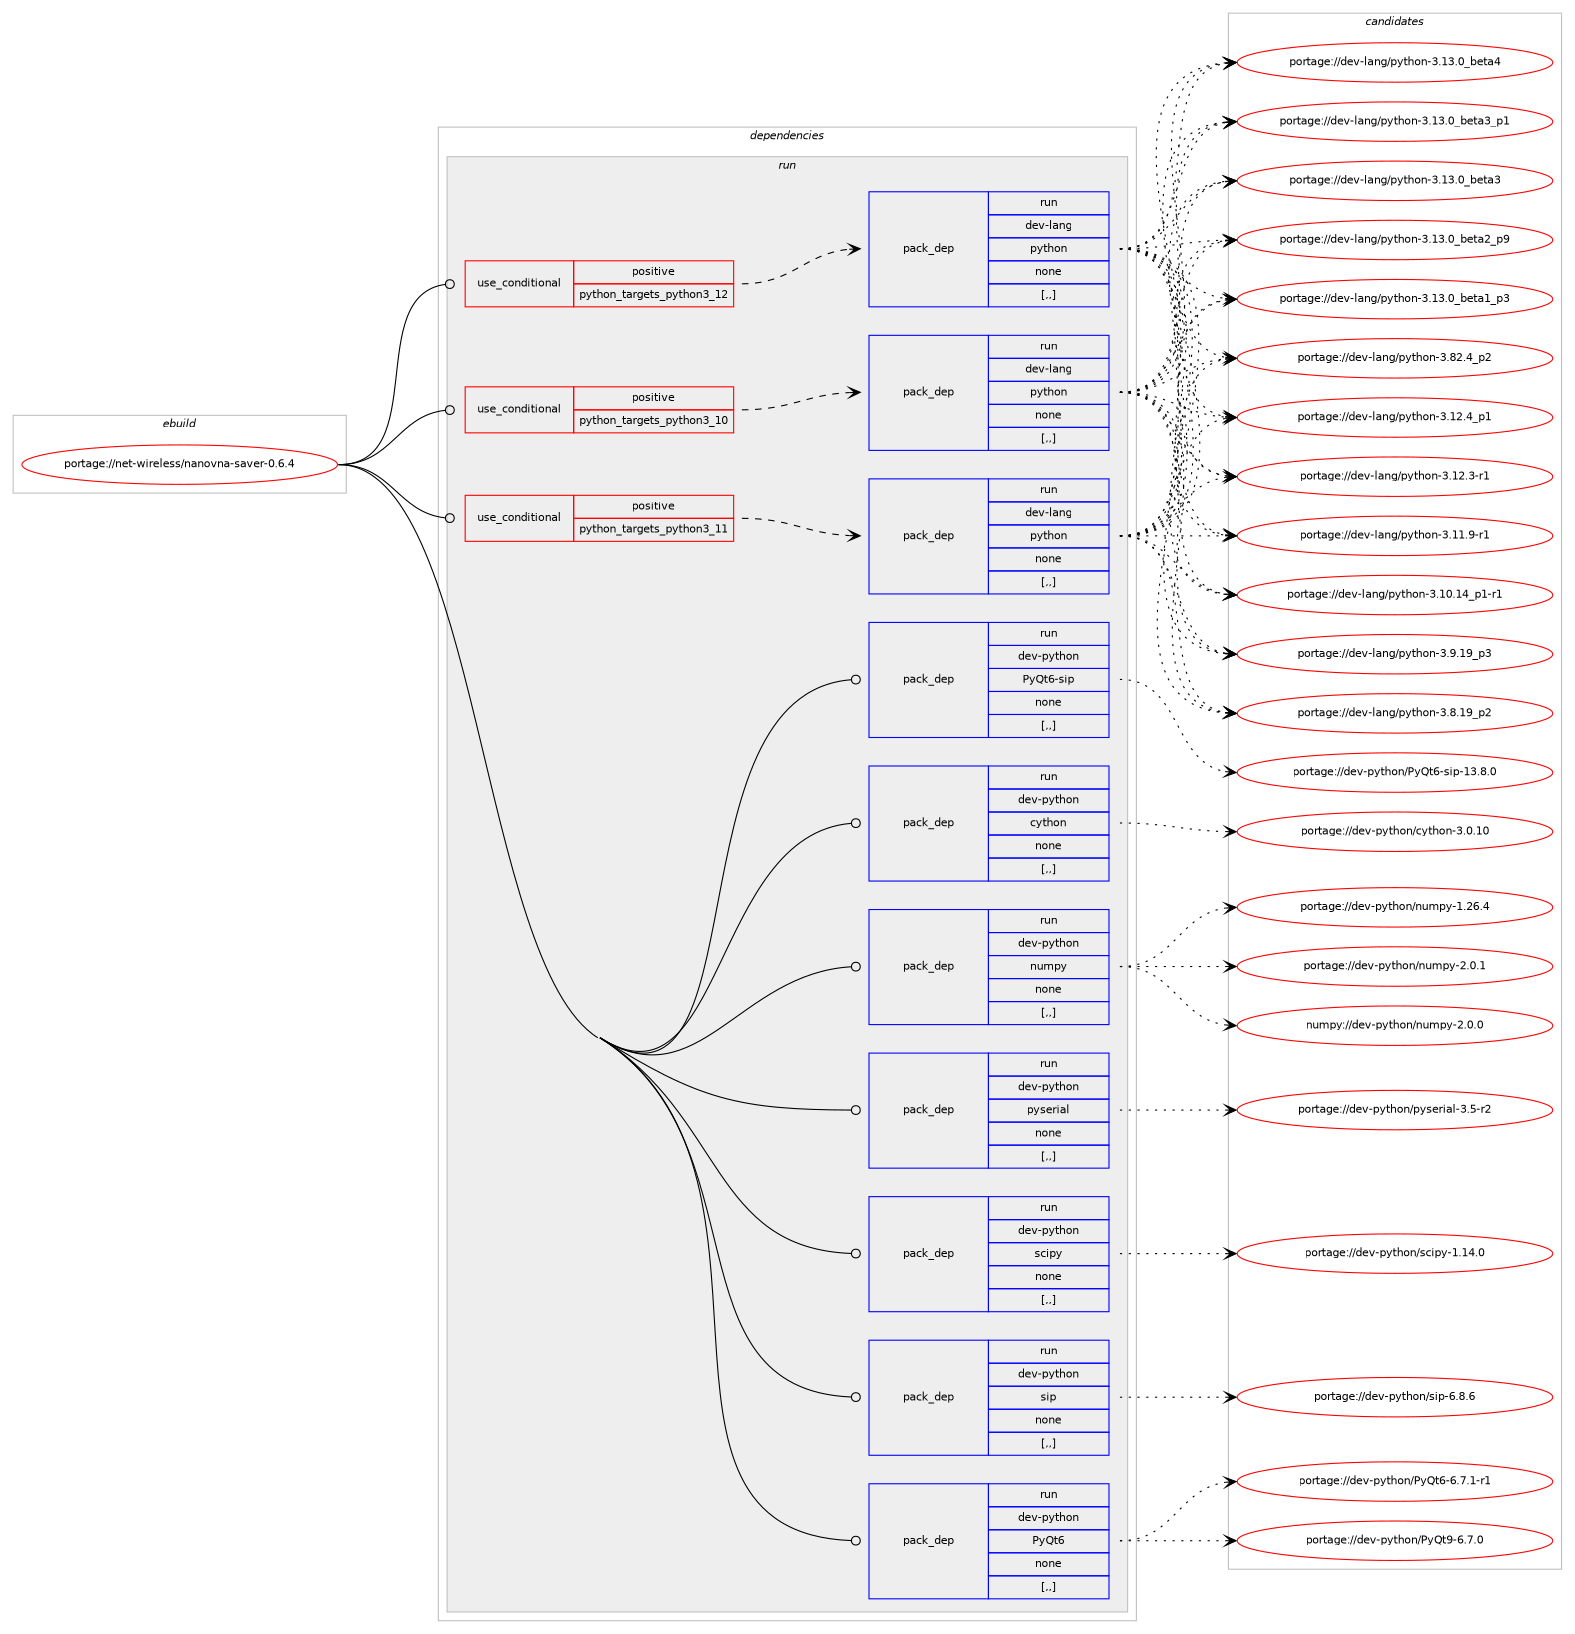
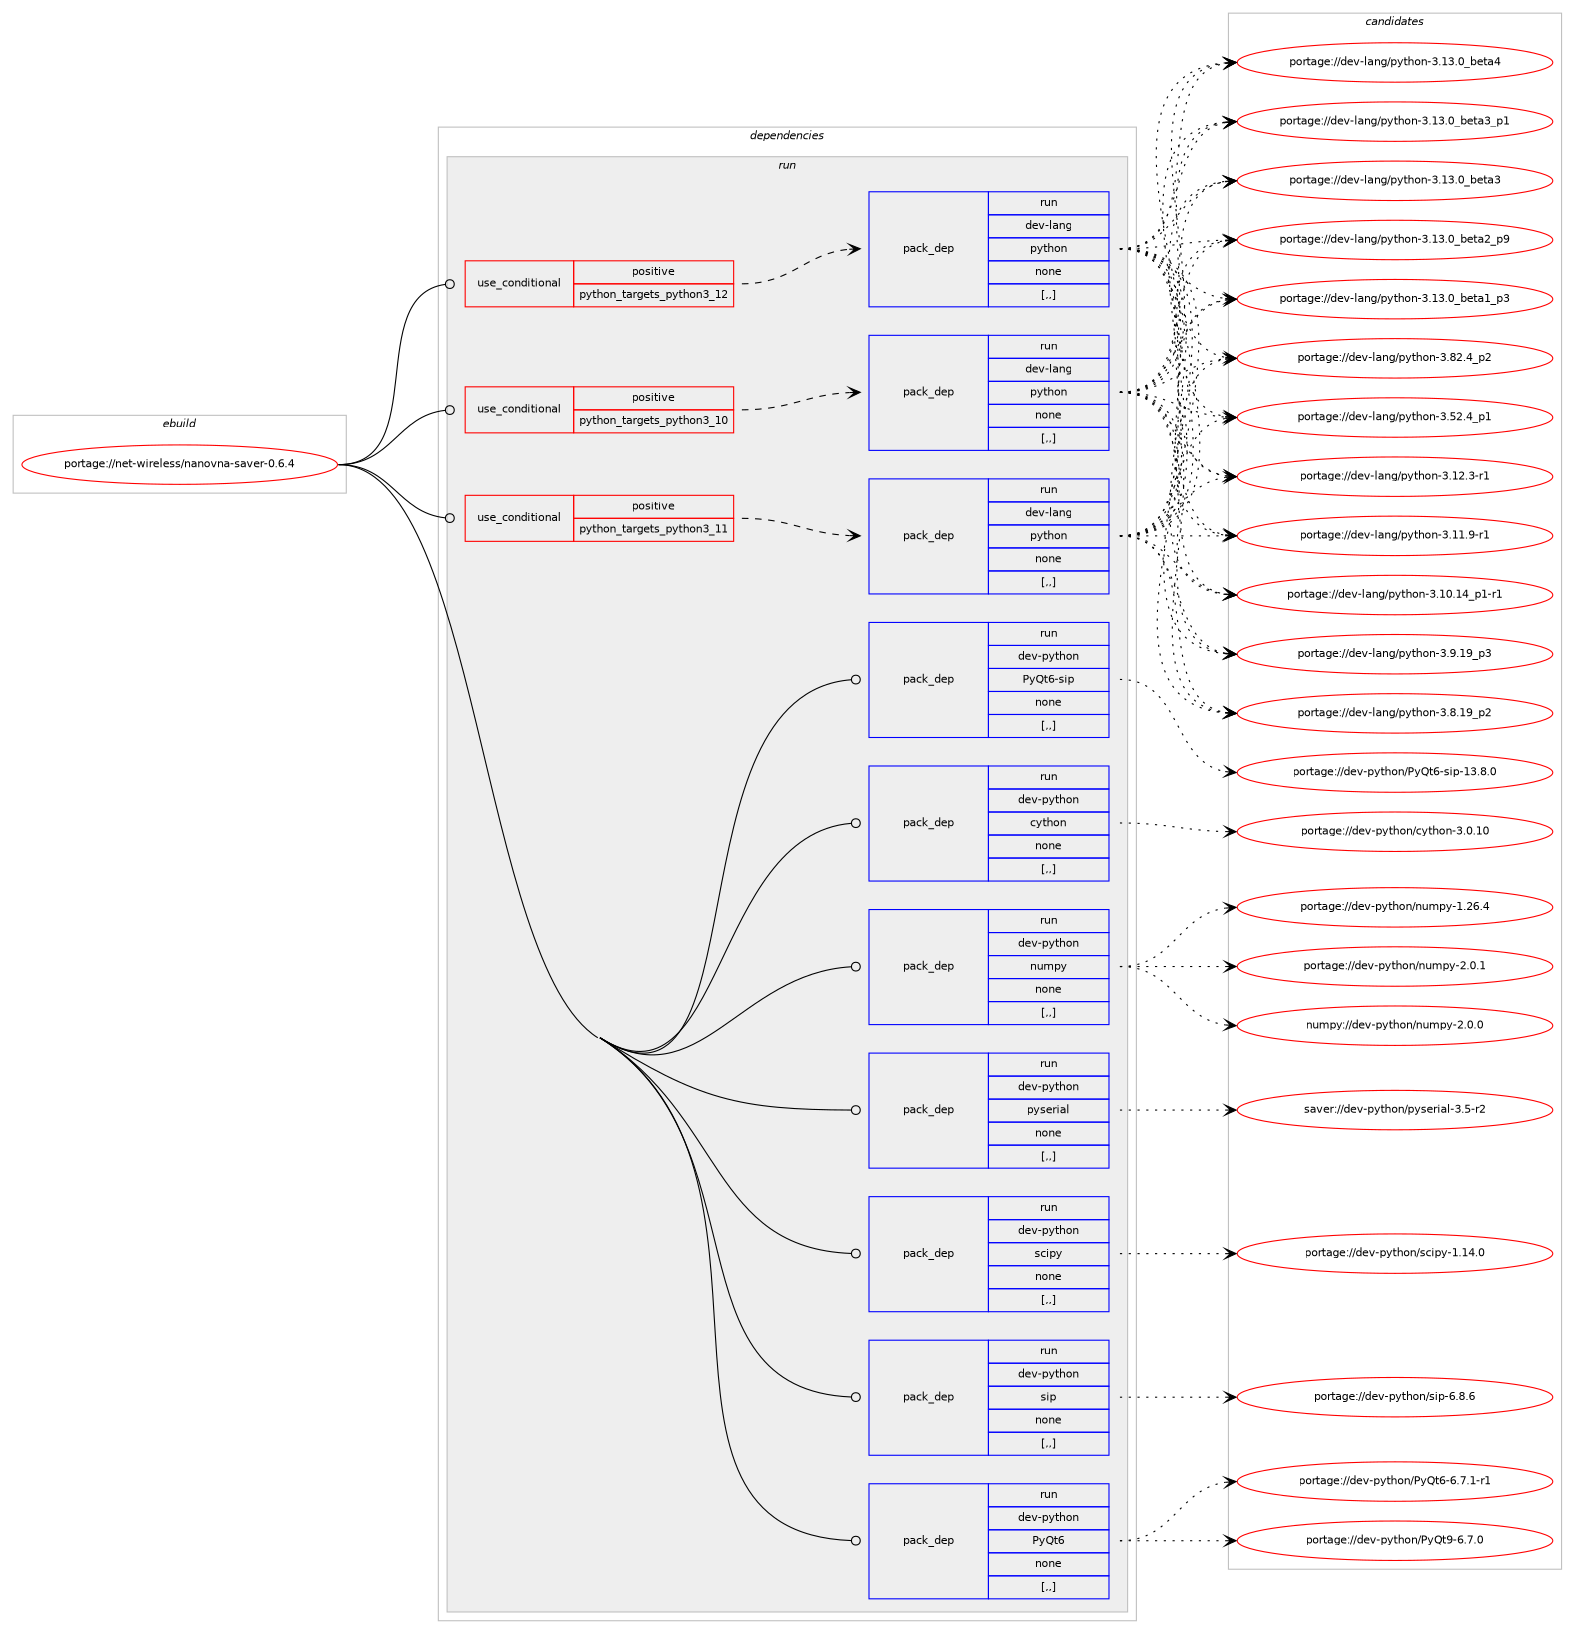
(1395, 418) -> (1395, 418)
(1395, 1110) -> (1395, 1110)
